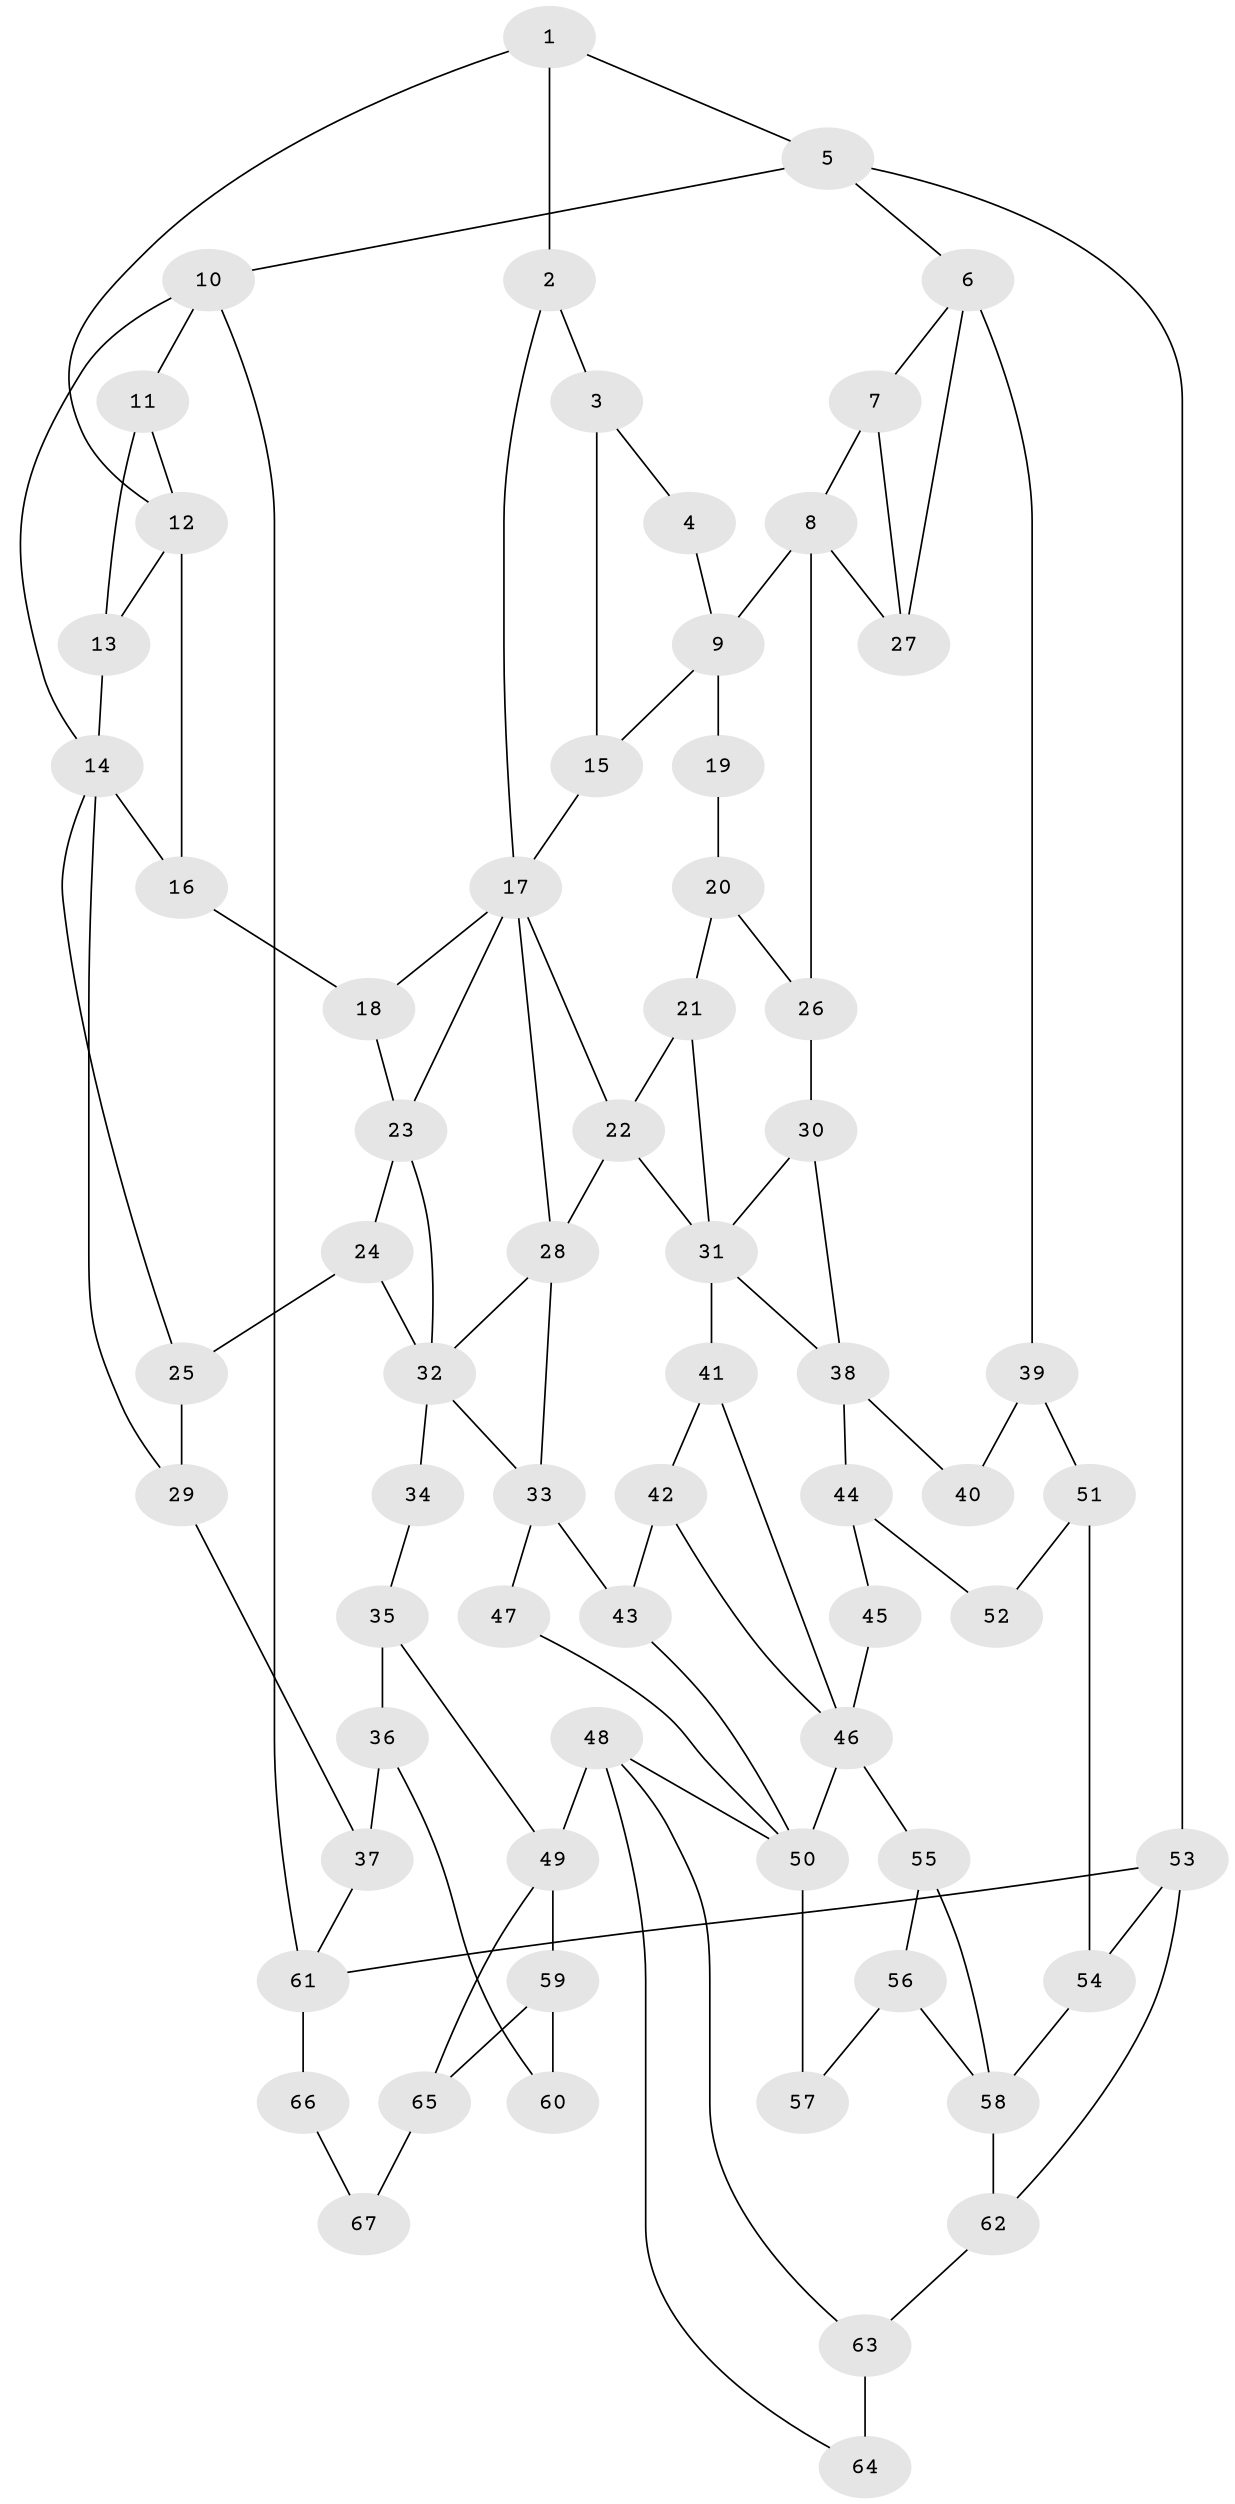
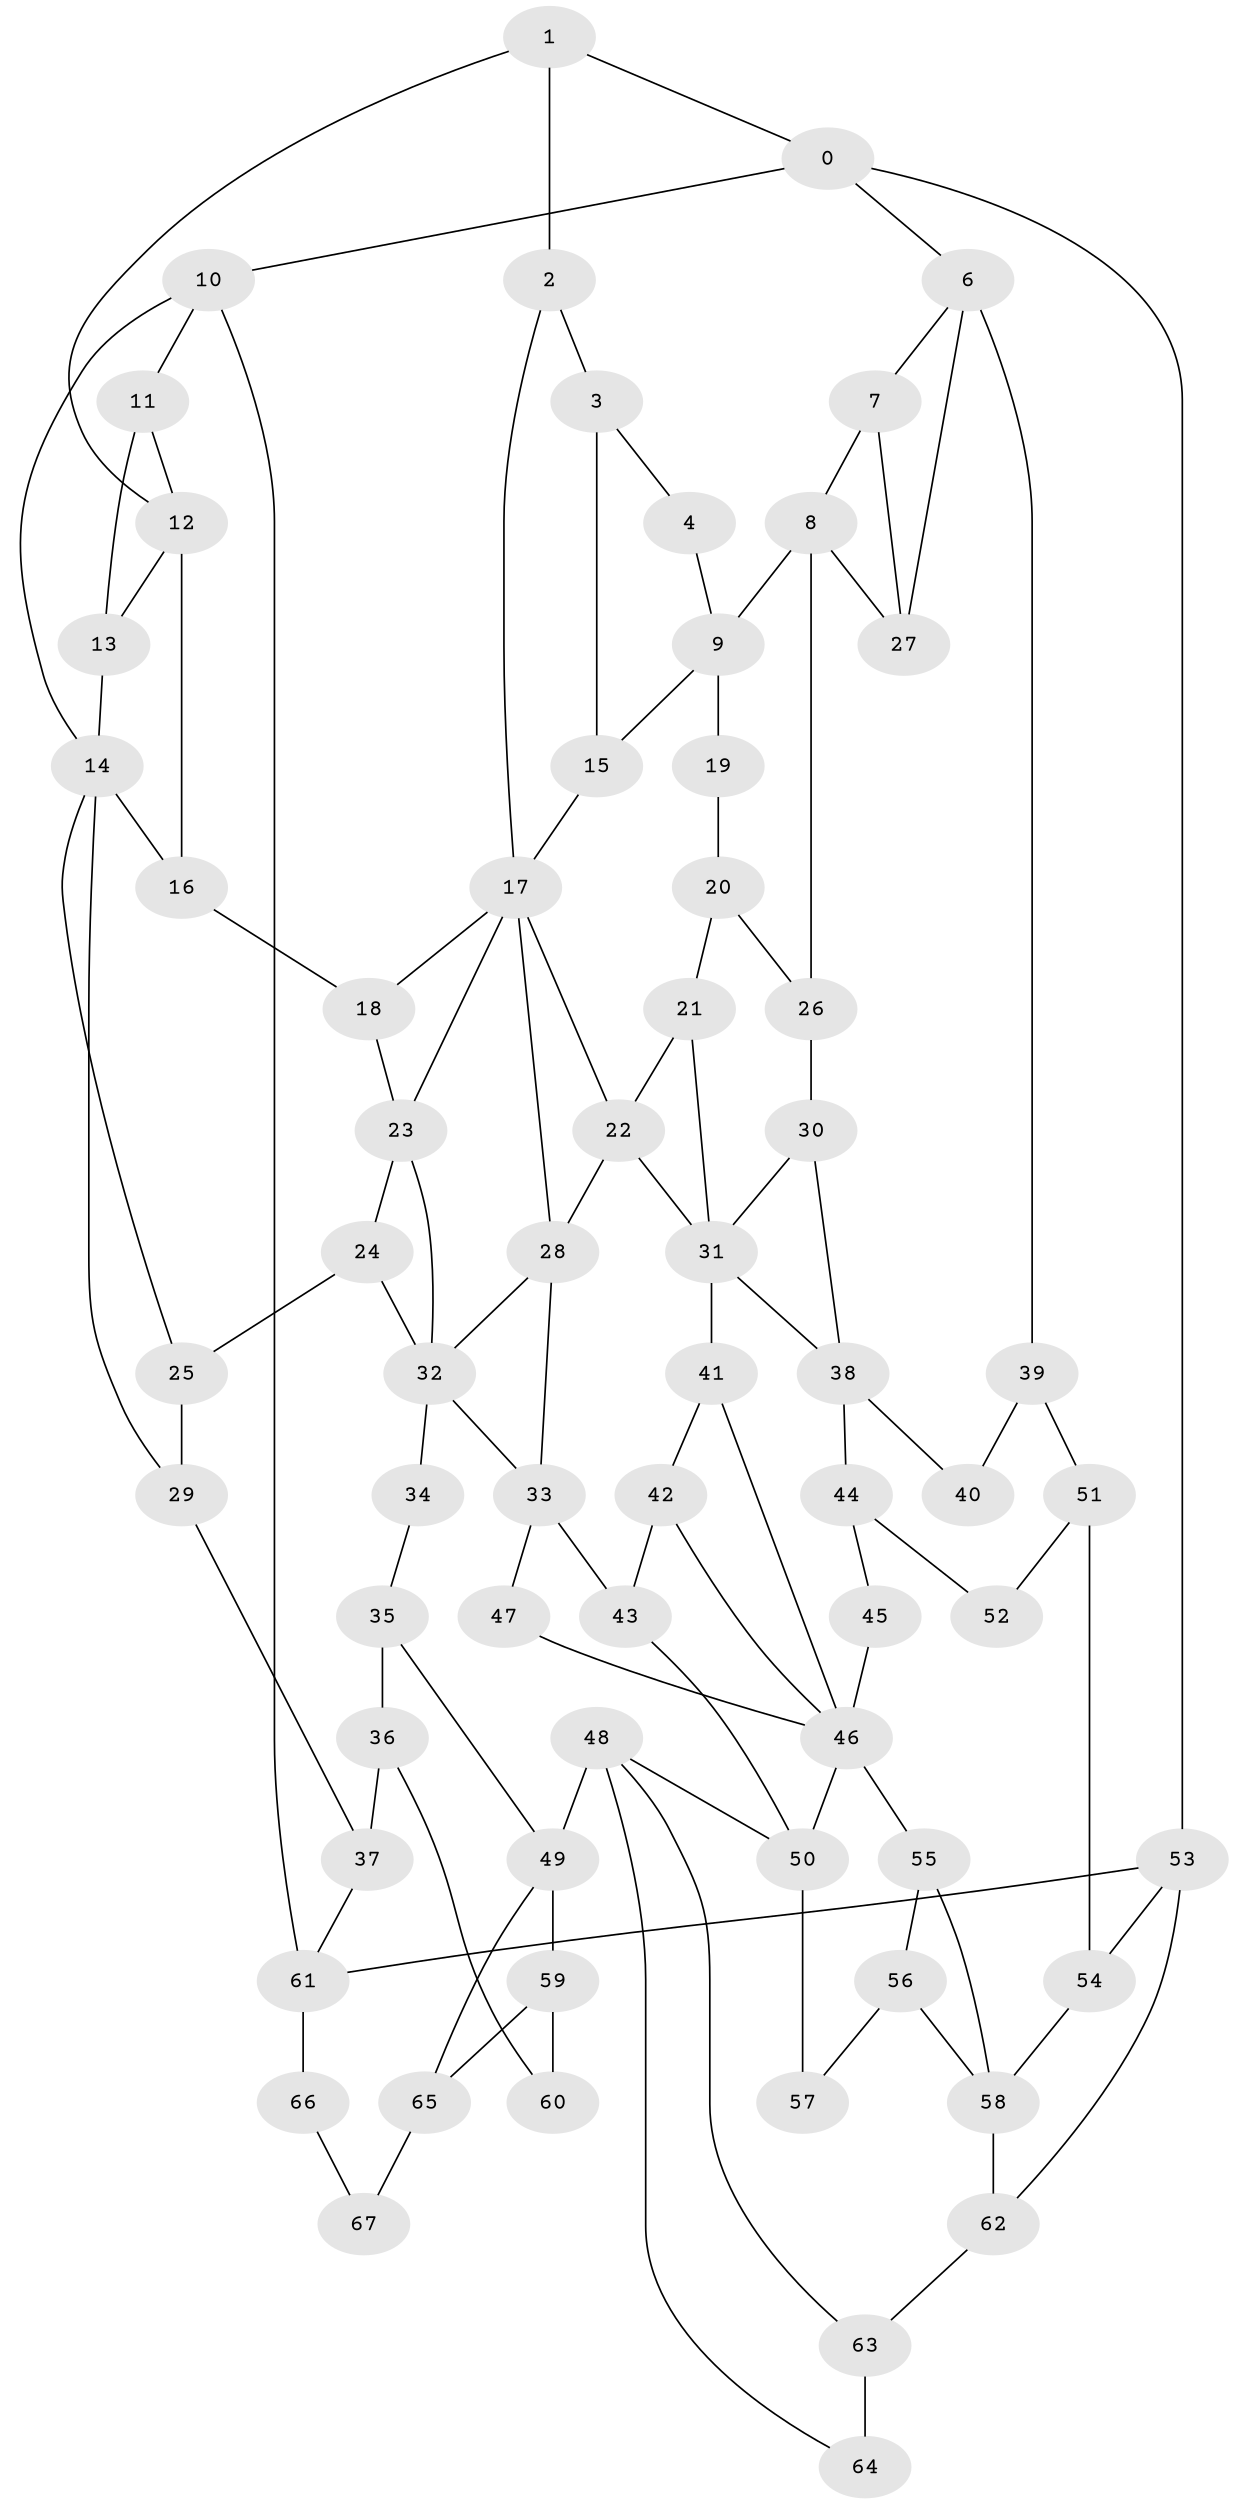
(828, 159) -> (828, 159)
(671, 1720) -> (671, 1685)
